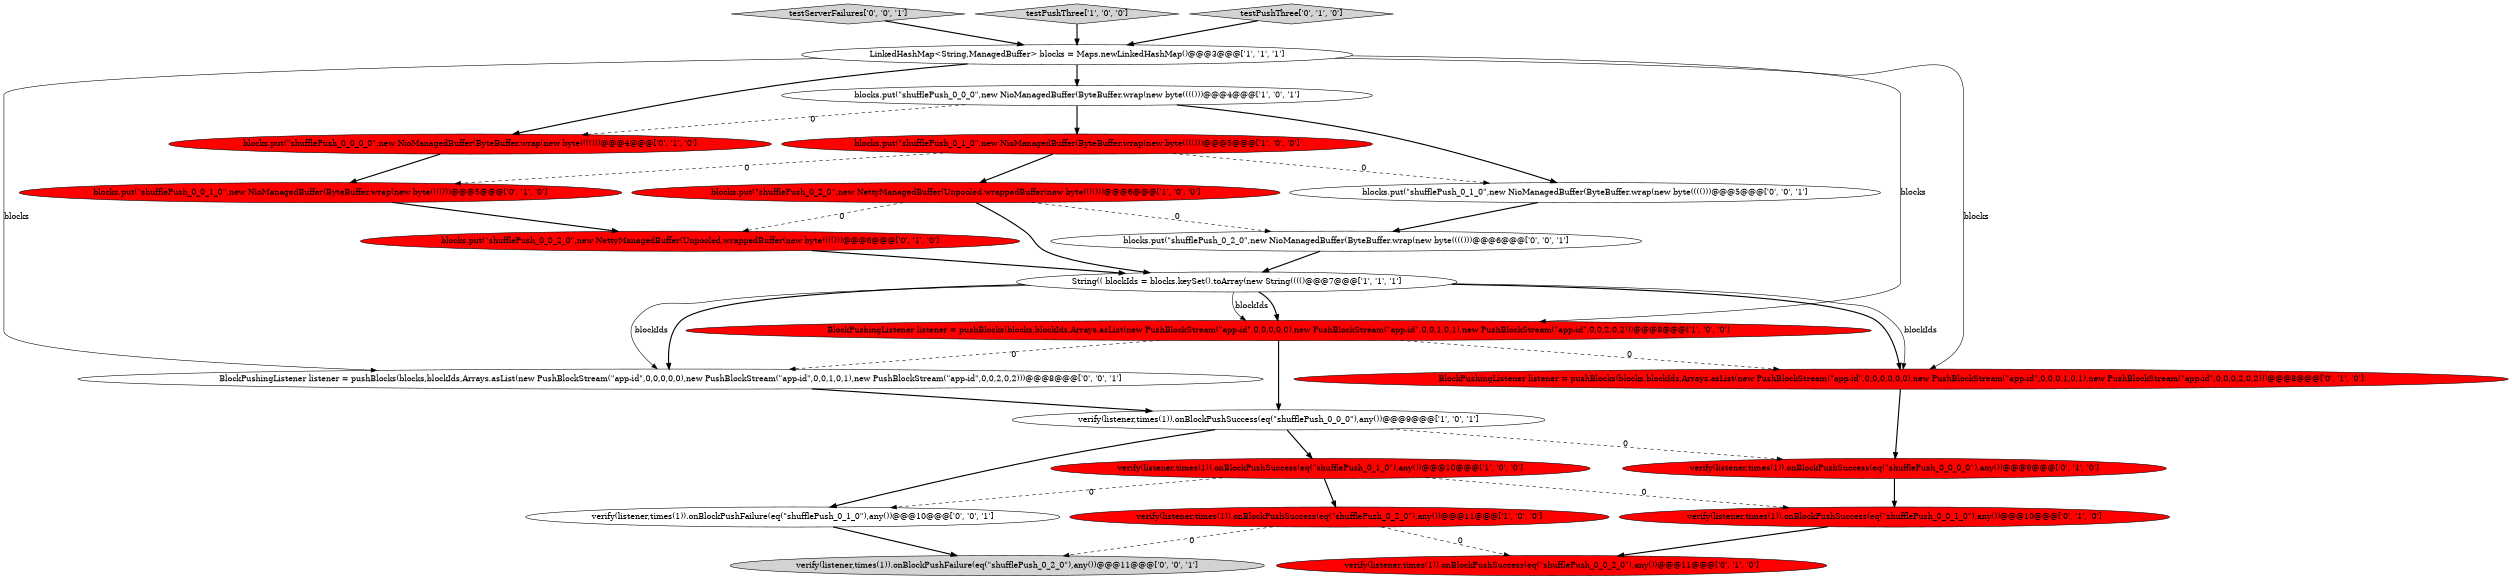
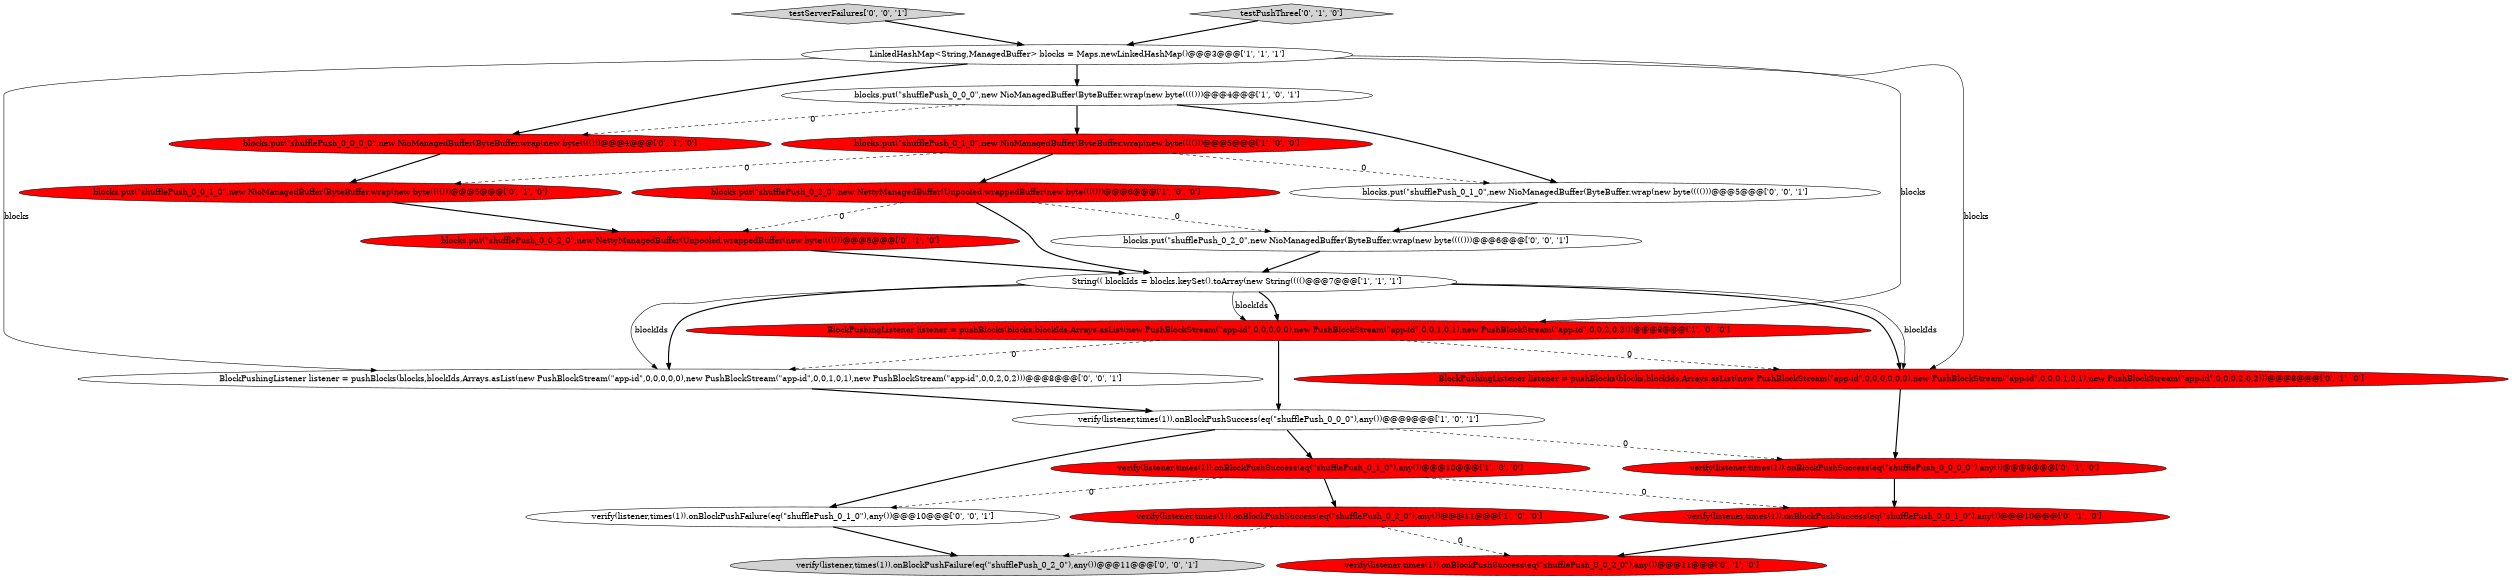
(1077, 14) -> none
